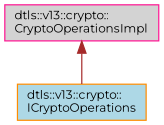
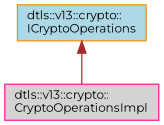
(82, 69) -> (82, 69)
